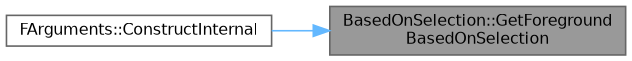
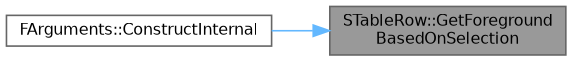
(478, 31) -> (448, 31)
